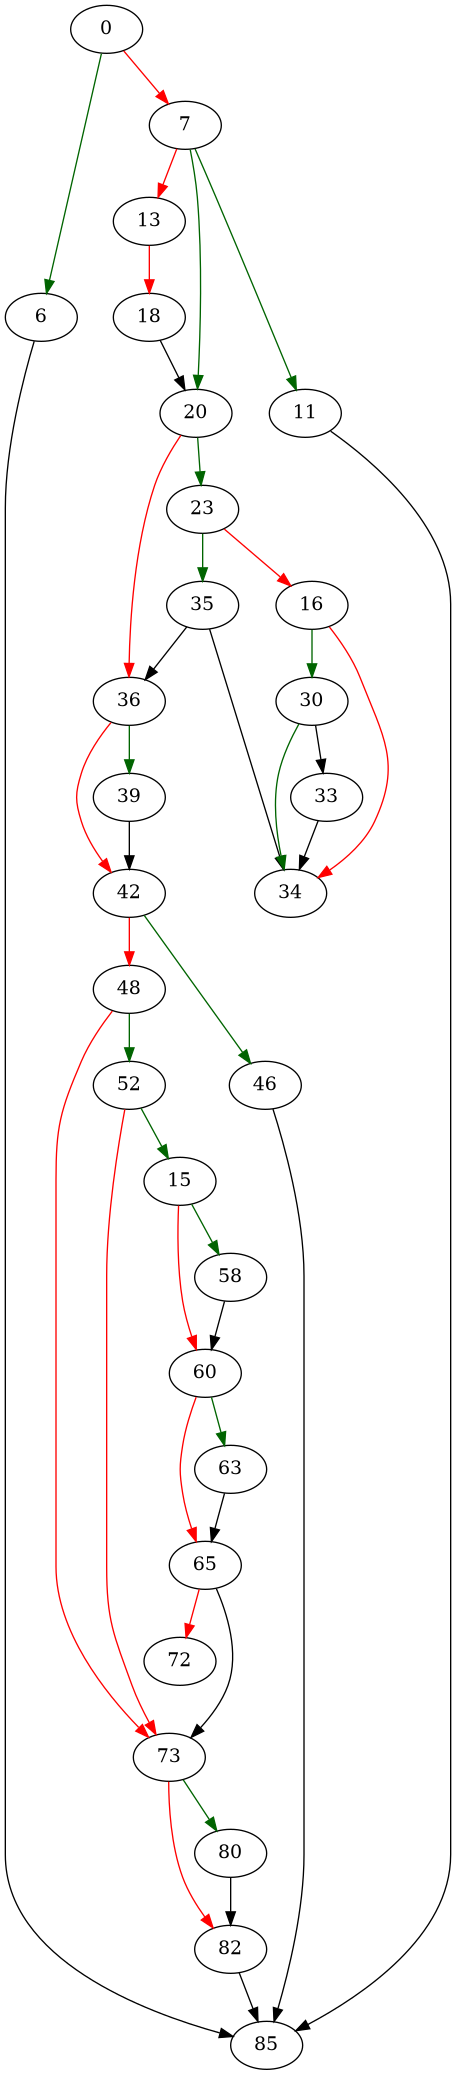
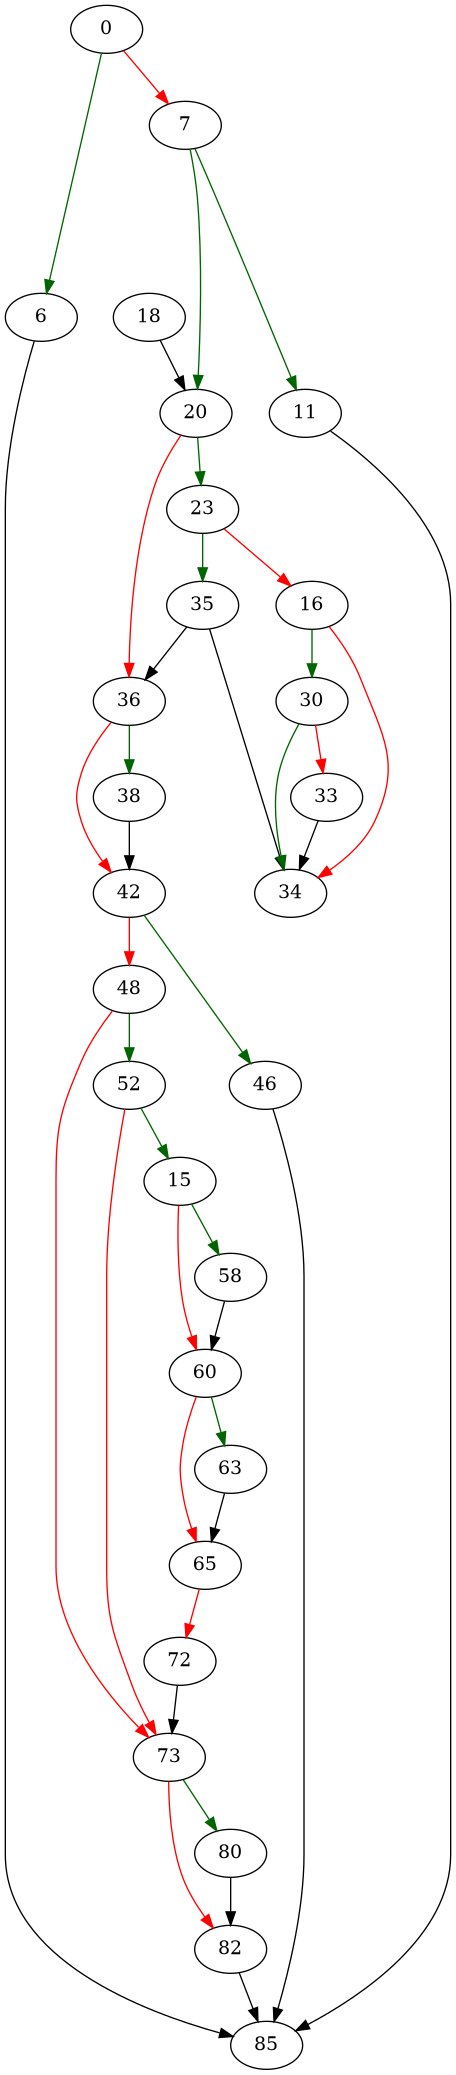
(149, 221) -> none
(318, 742) -> (318, 742)
(129, 797) -> (129, 797)
(232, 1661) -> (175, 1703)
